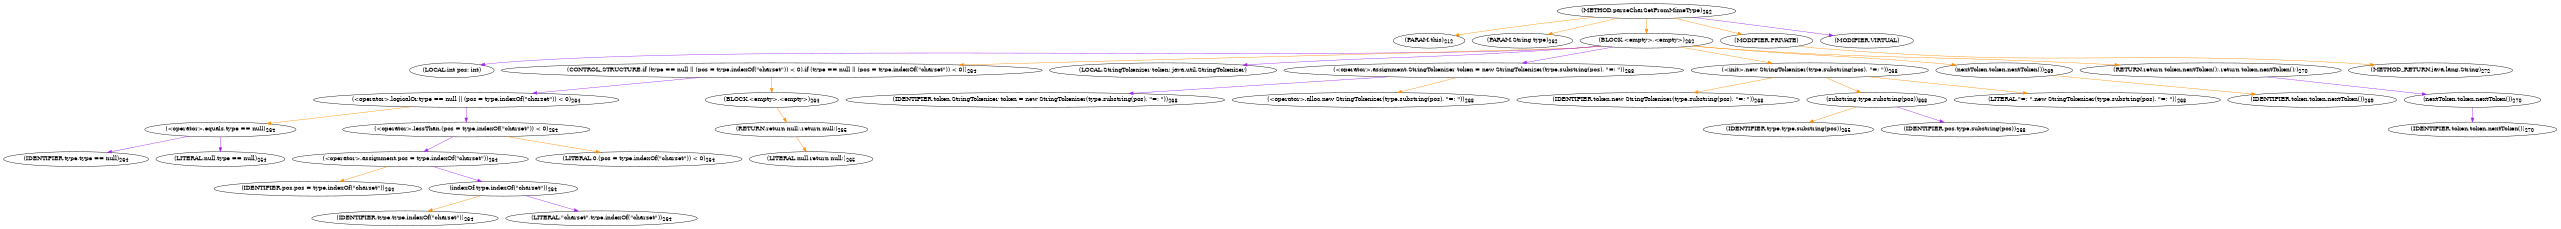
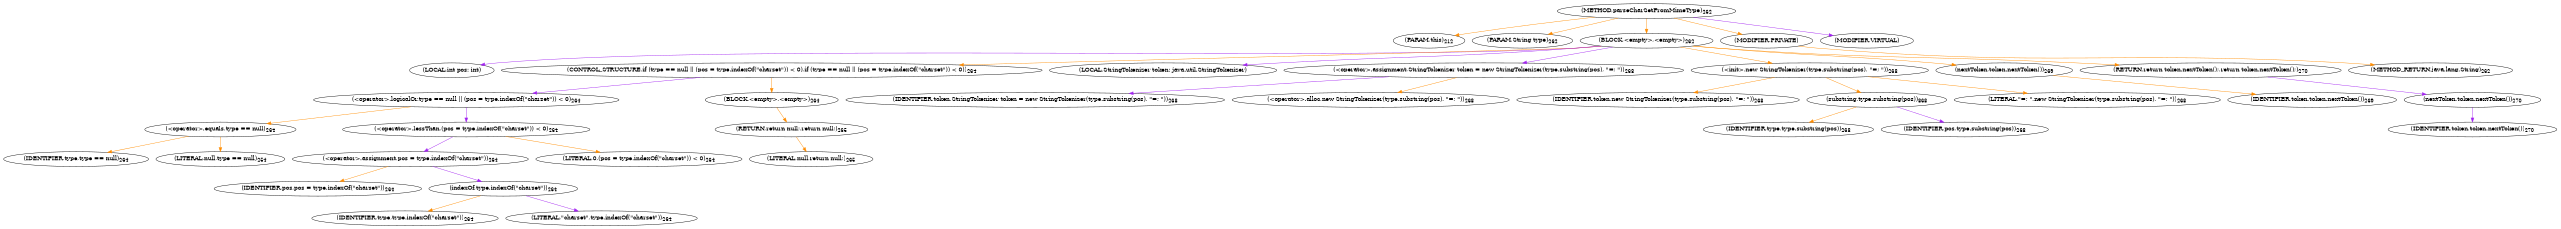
(2486, 70) -> (2486, 70)
(1846, 129) -> (1846, 129)
(220, 142) -> (220, 142)
(150, 144) -> (150, 144)
